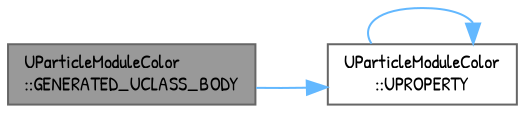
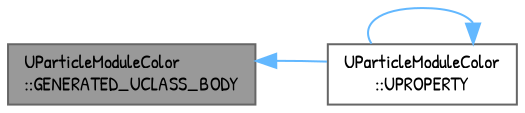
(281, 88) -> (302, 61)
